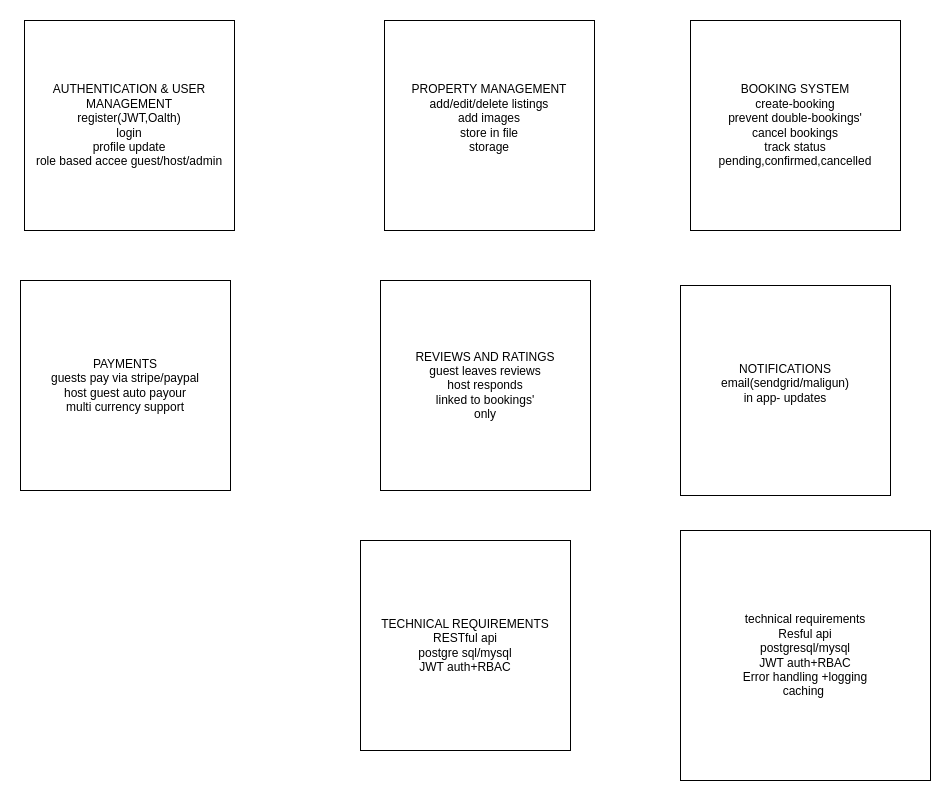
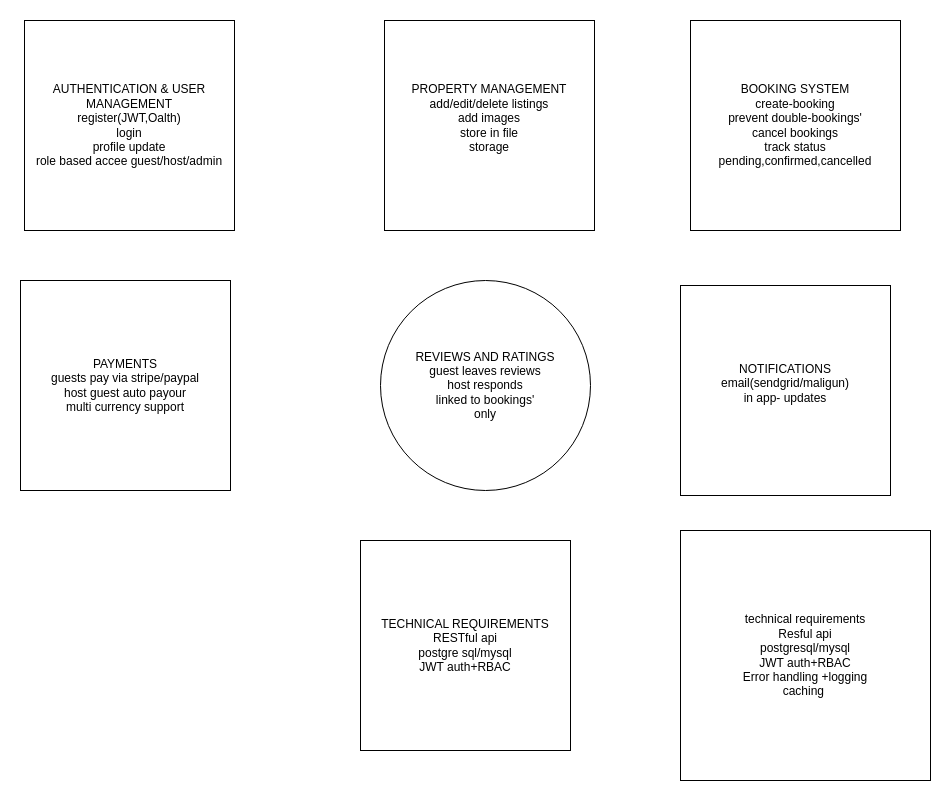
(486, 386) -> (486, 386)
